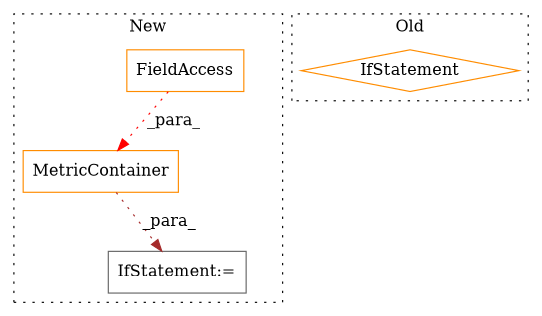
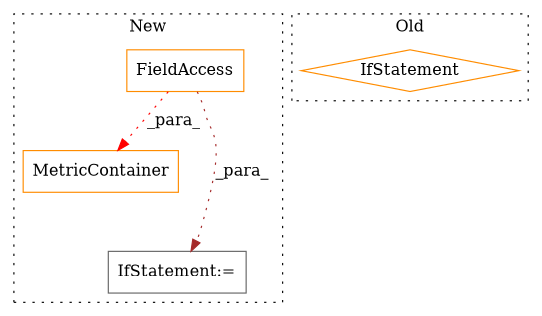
(135, 217) -> (215, 166)
